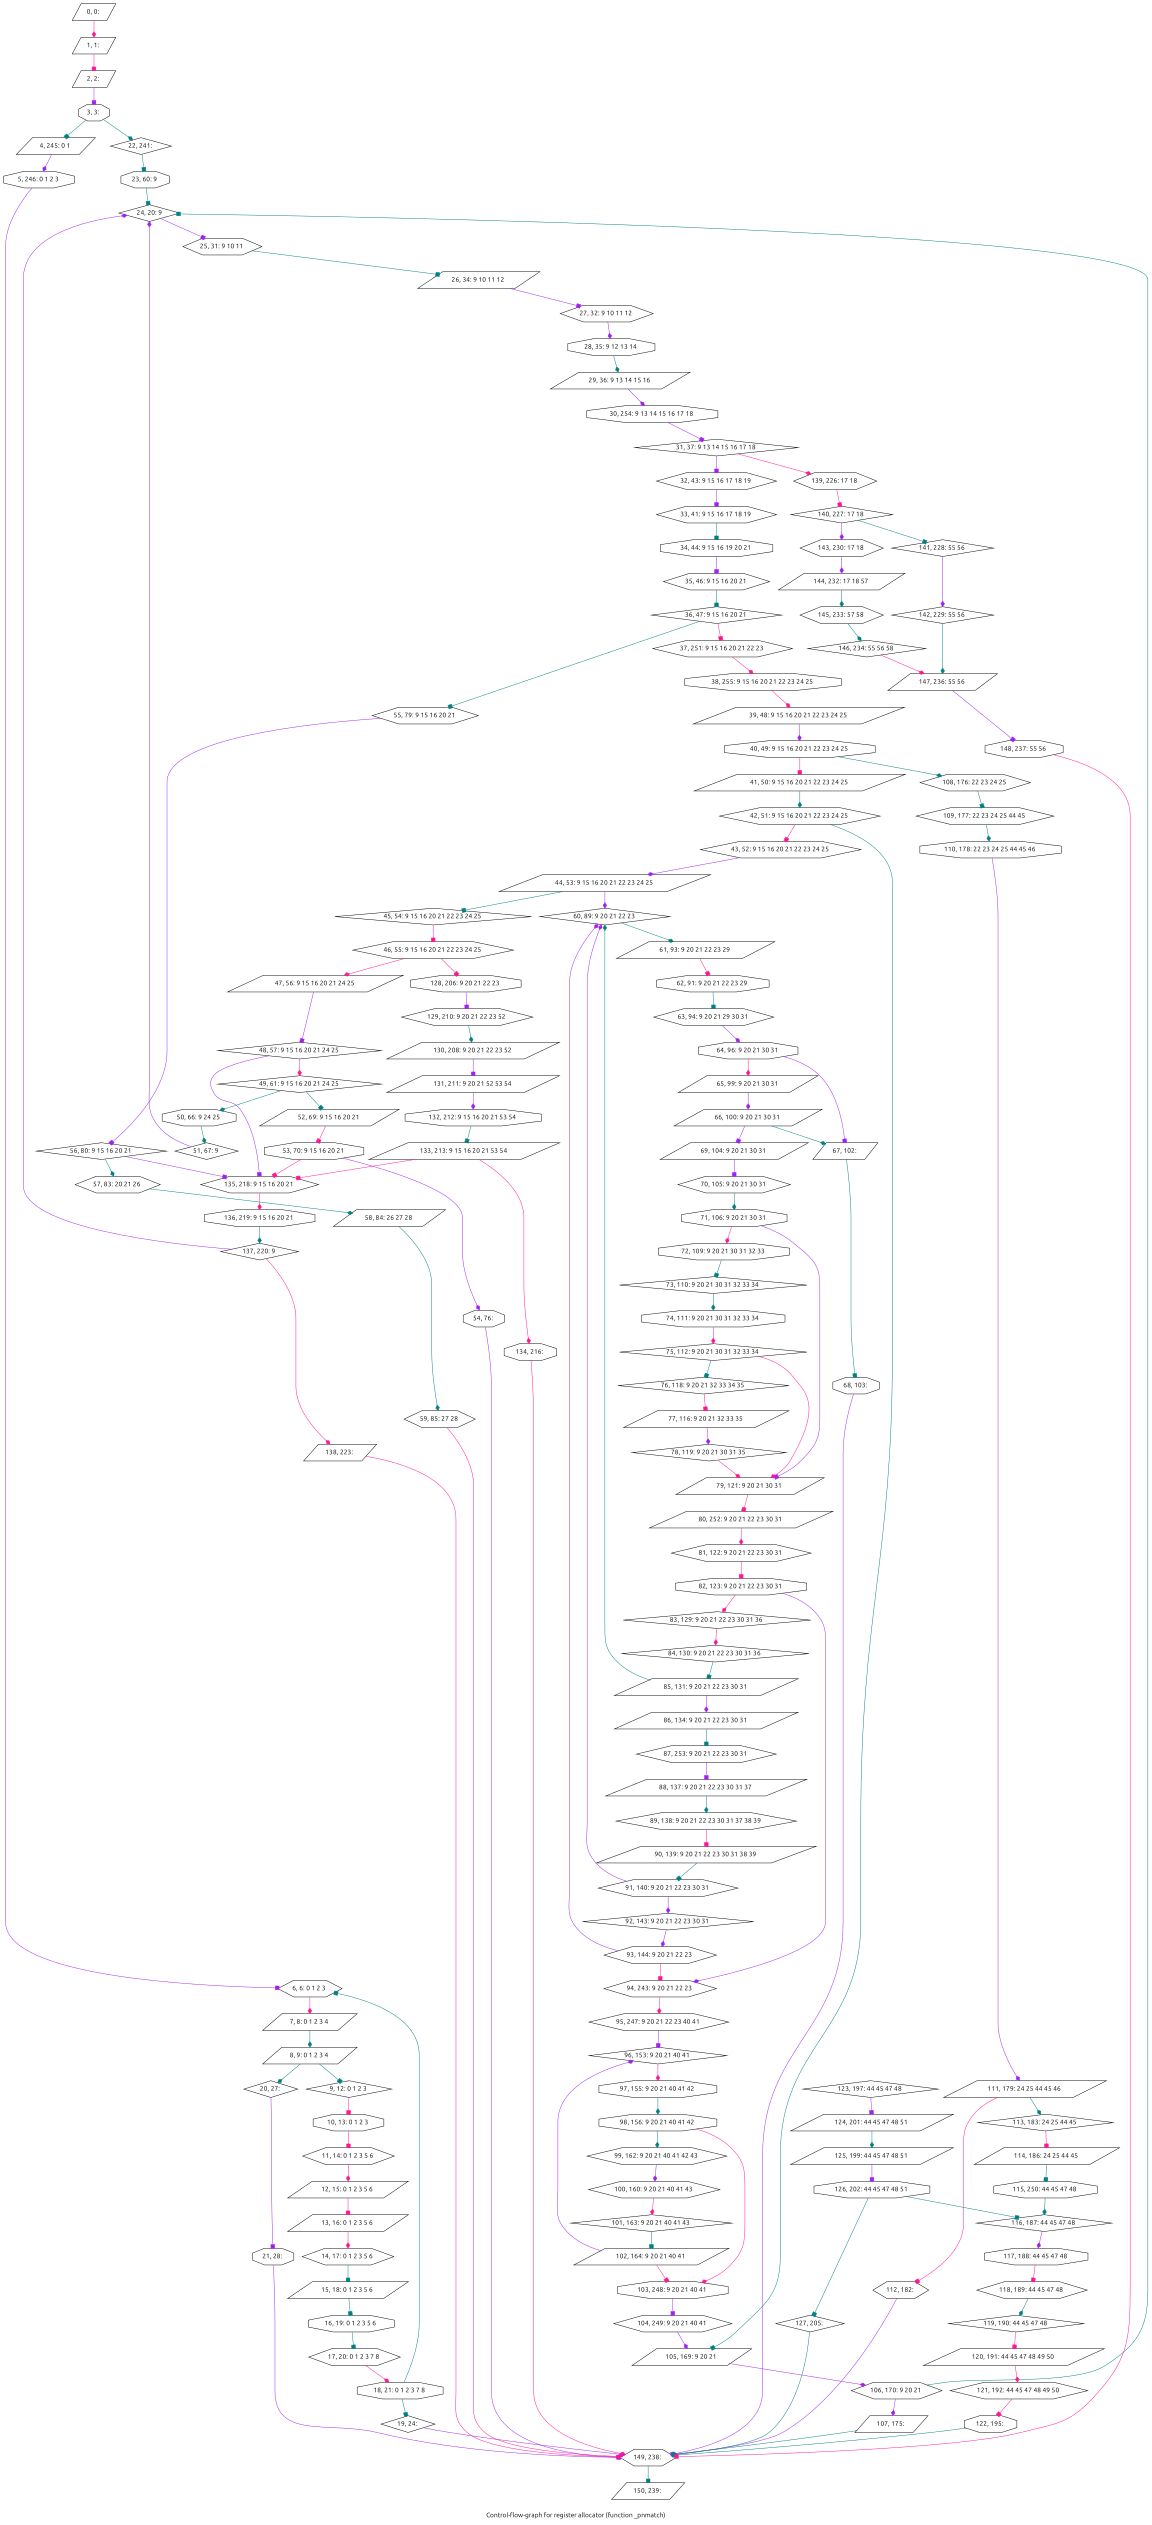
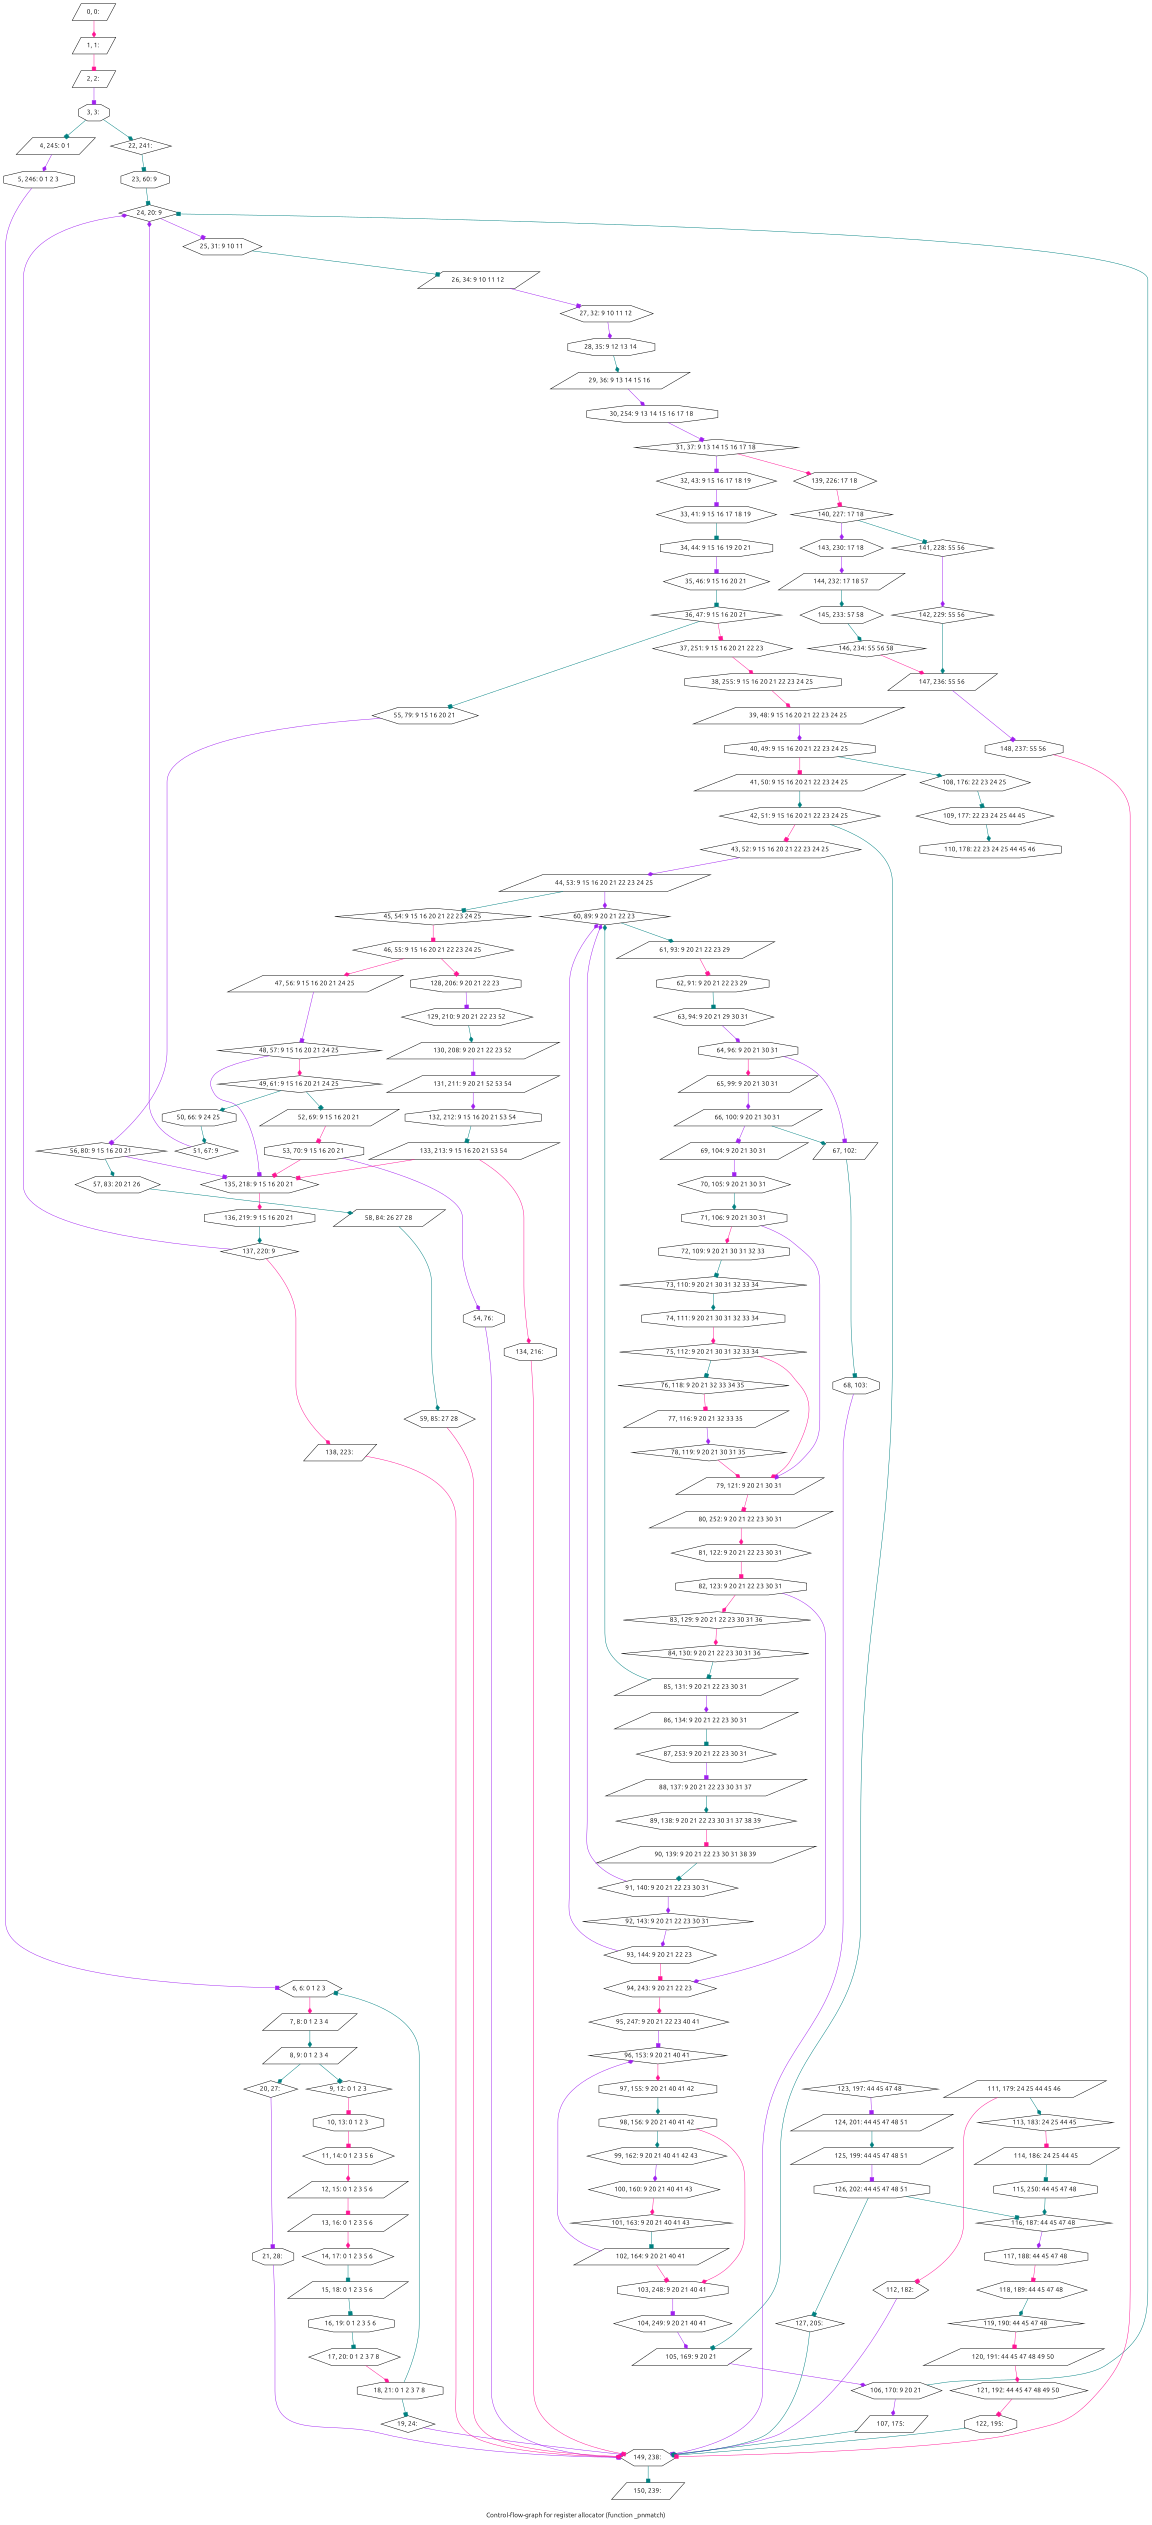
(998, 1469) -> none
(534, 1933) -> (534, 1933)
